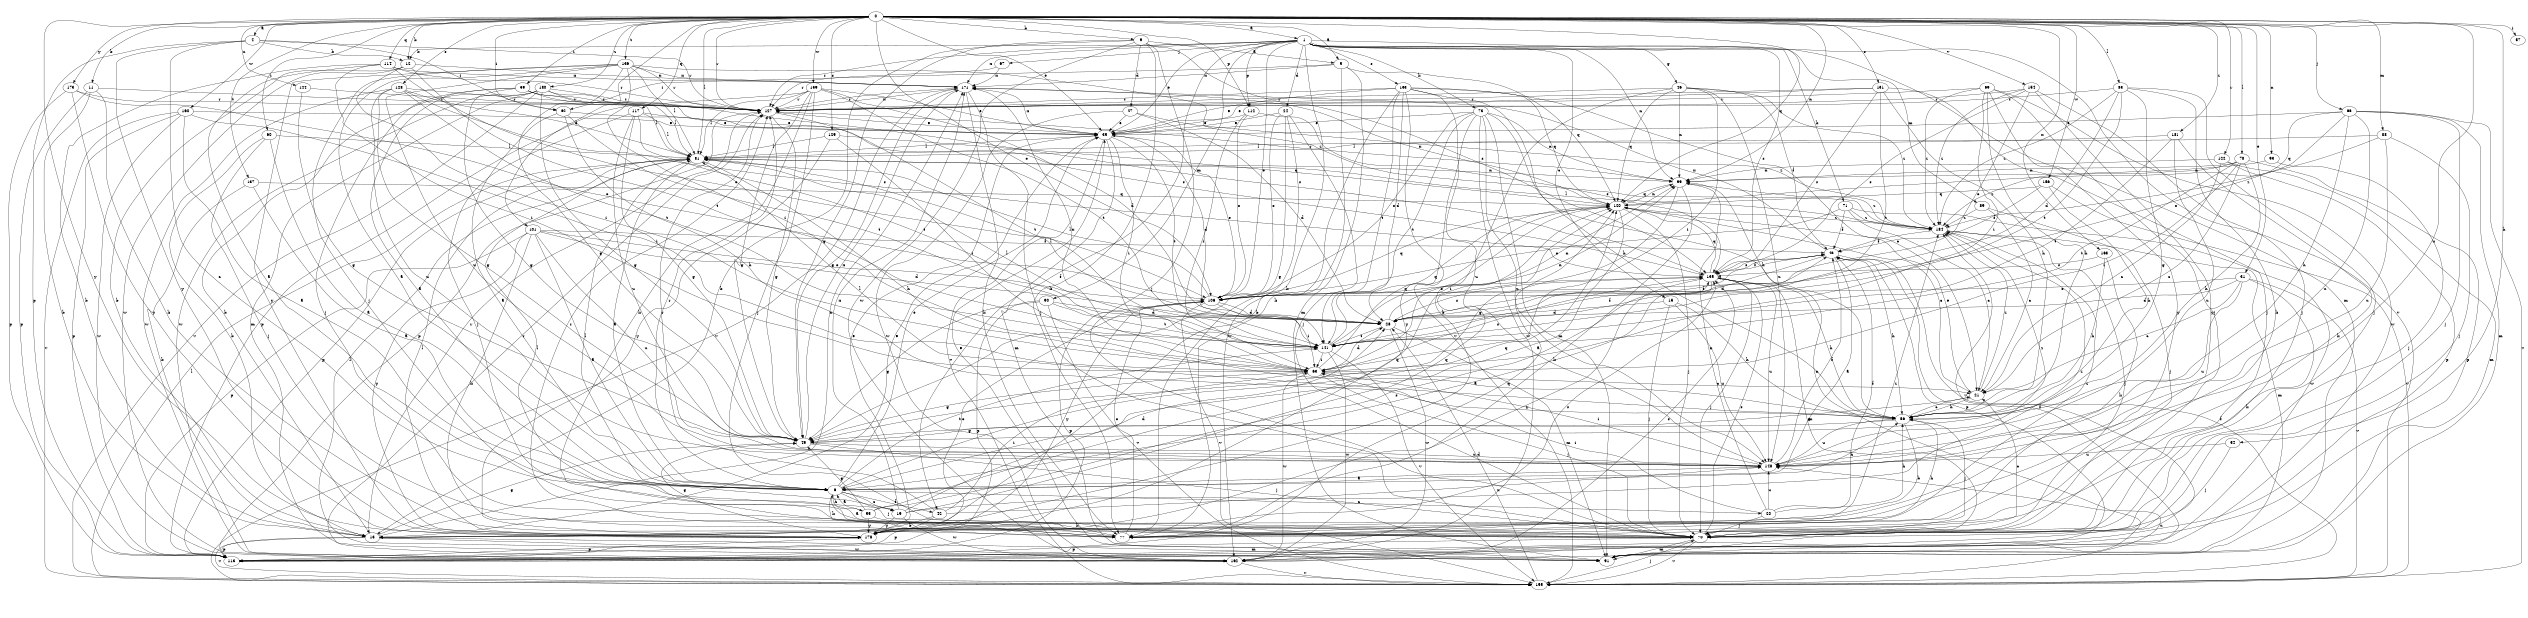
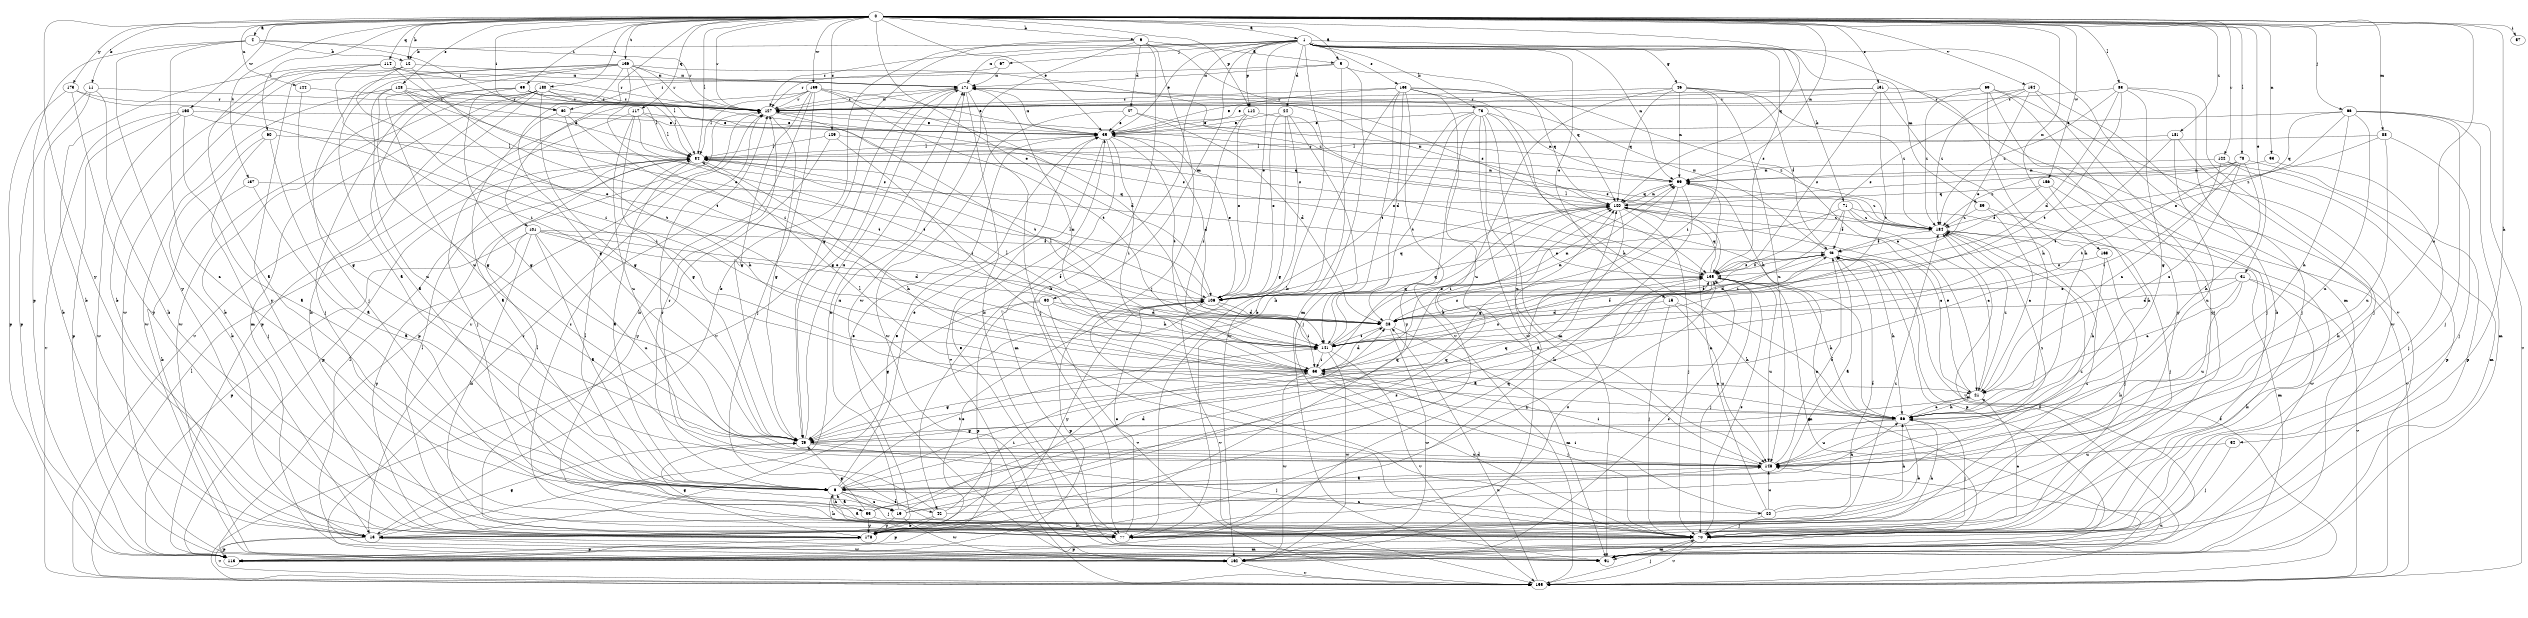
(697, 159) -> (697, 159)
(1756, 304) -> (1619, 334)
(1165, 324) -> (1165, 324)
none -> (463, 513)
